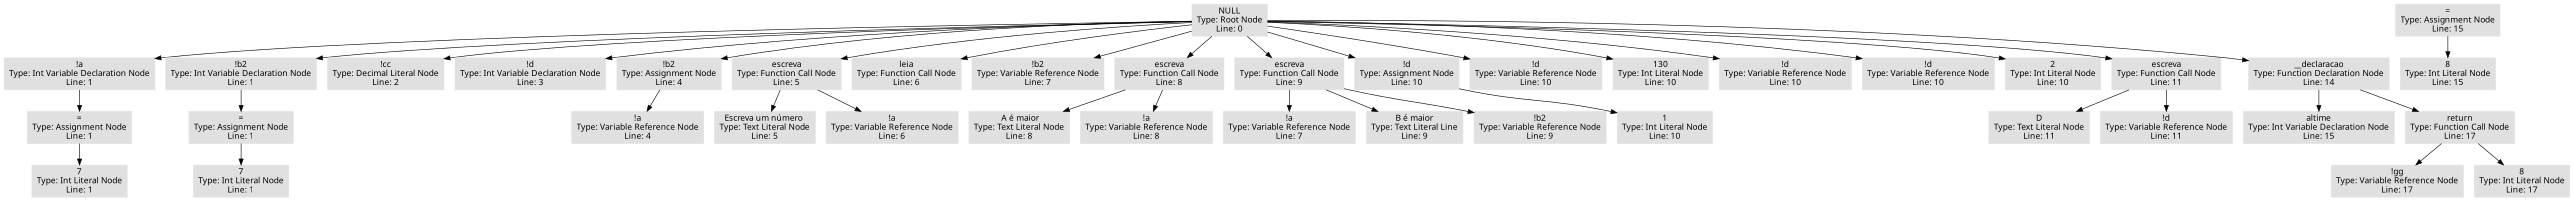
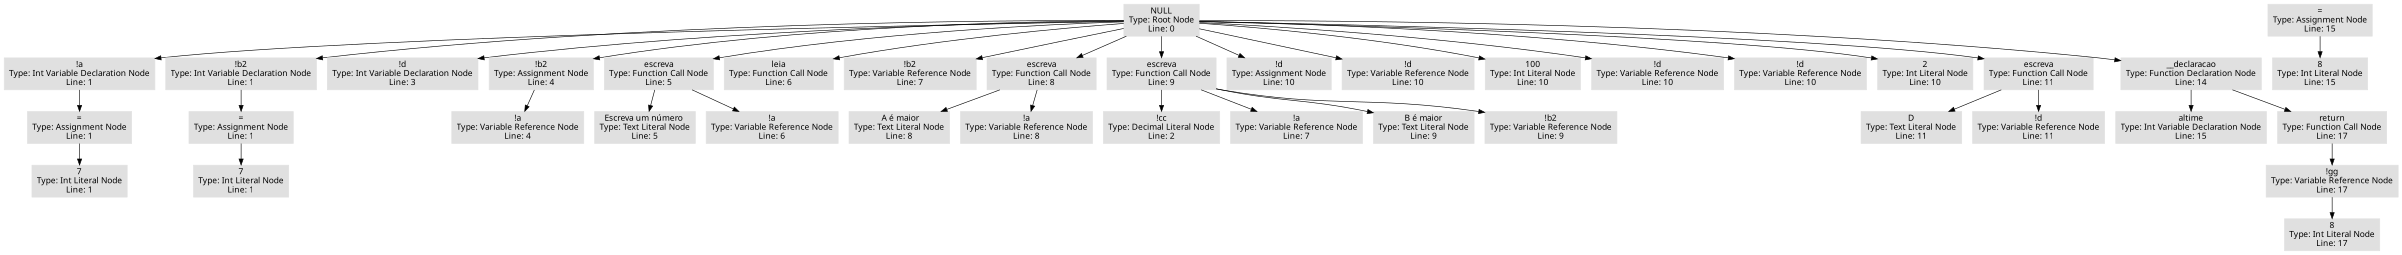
(654, 42) -> (1162, 98)
(1661, 74) -> (1533, 74)
(1415, 127) -> (1424, 127)
(1665, 127) -> none
(2489, 152) -> (2332, 205)
